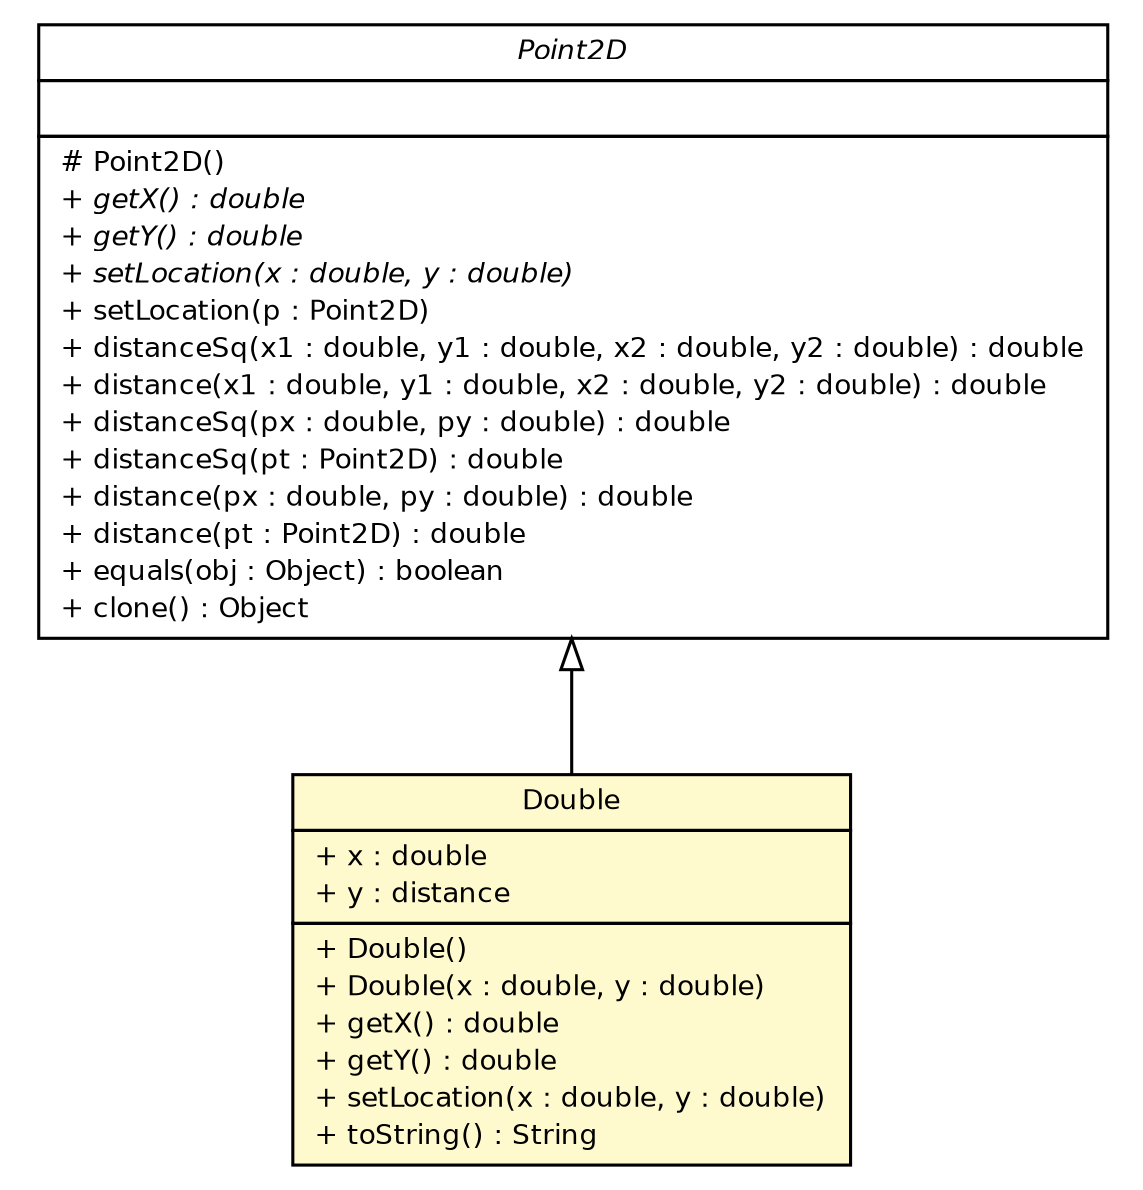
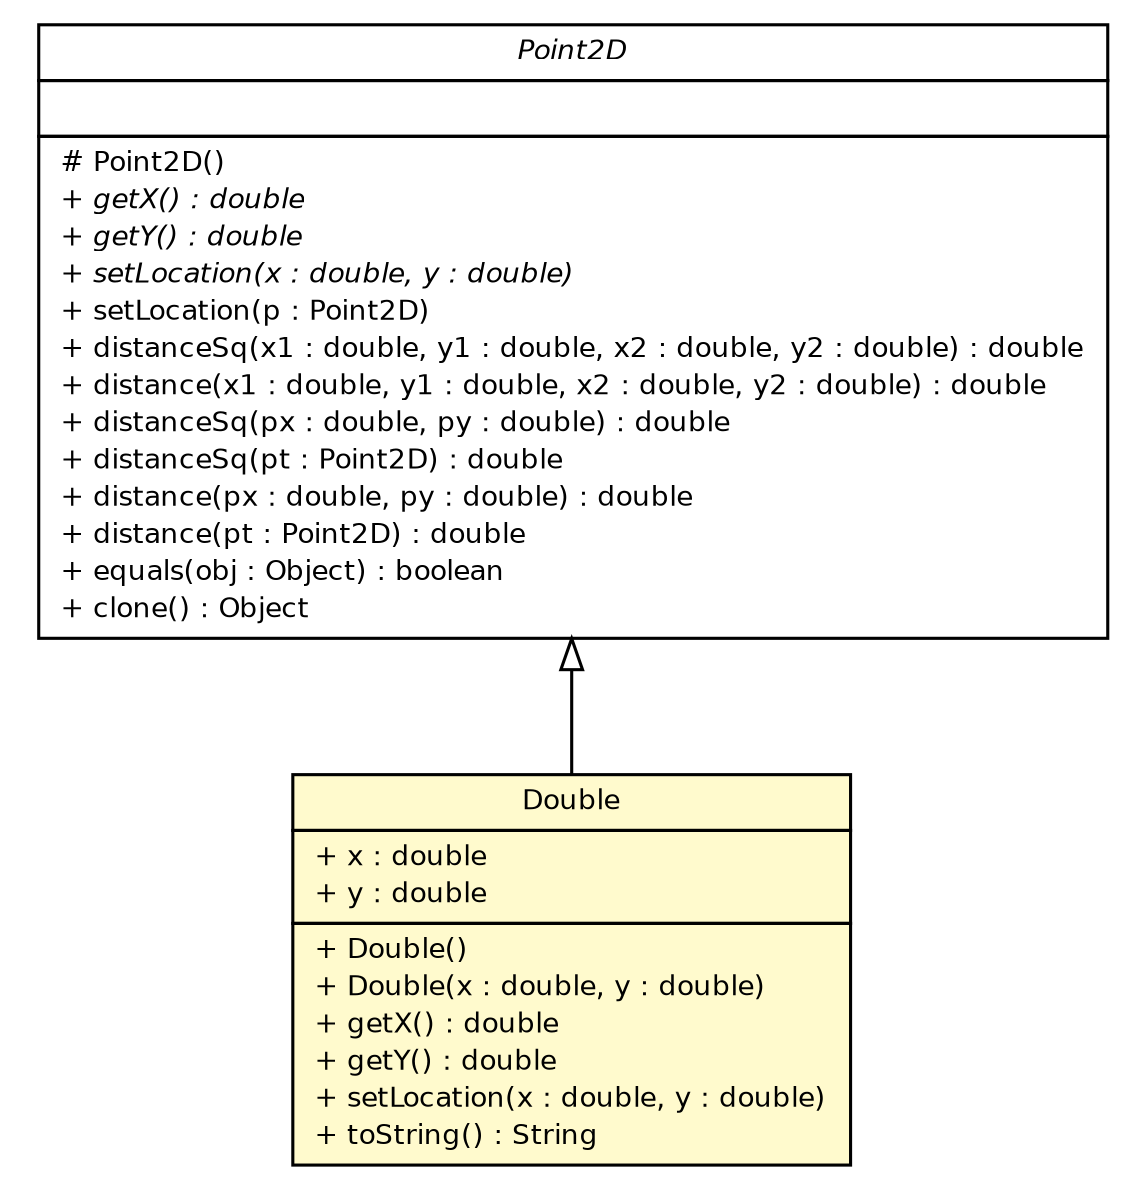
(414, 894) -> (401, 894)
